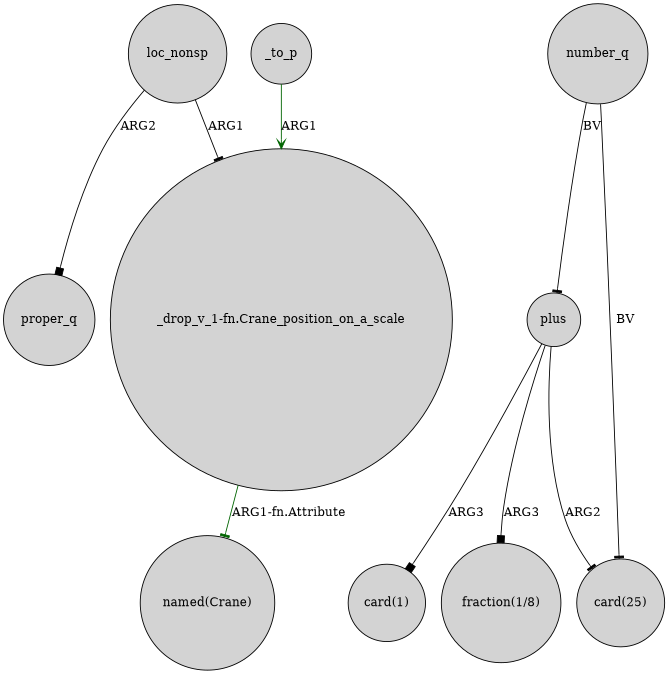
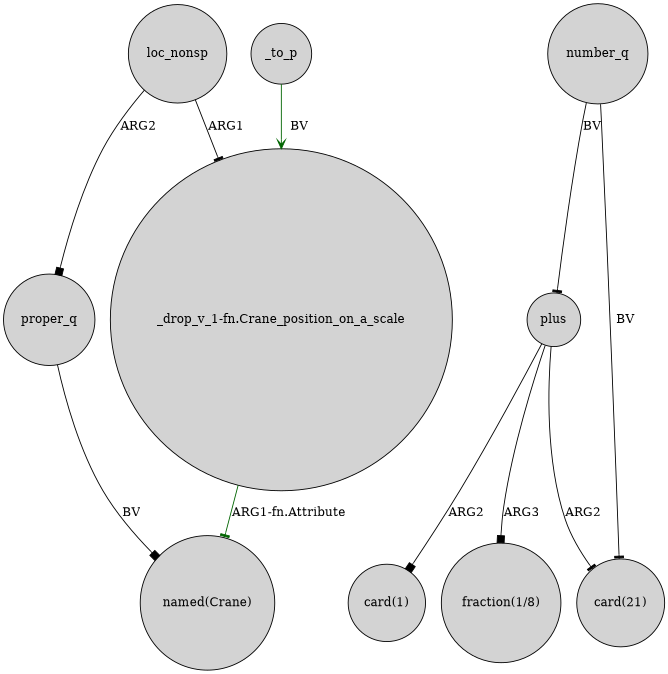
(299, 127) -> (299, 127)
none -> (90, 465)
(466, 513) -> (466, 513)
(621, 603) -> (621, 603)
